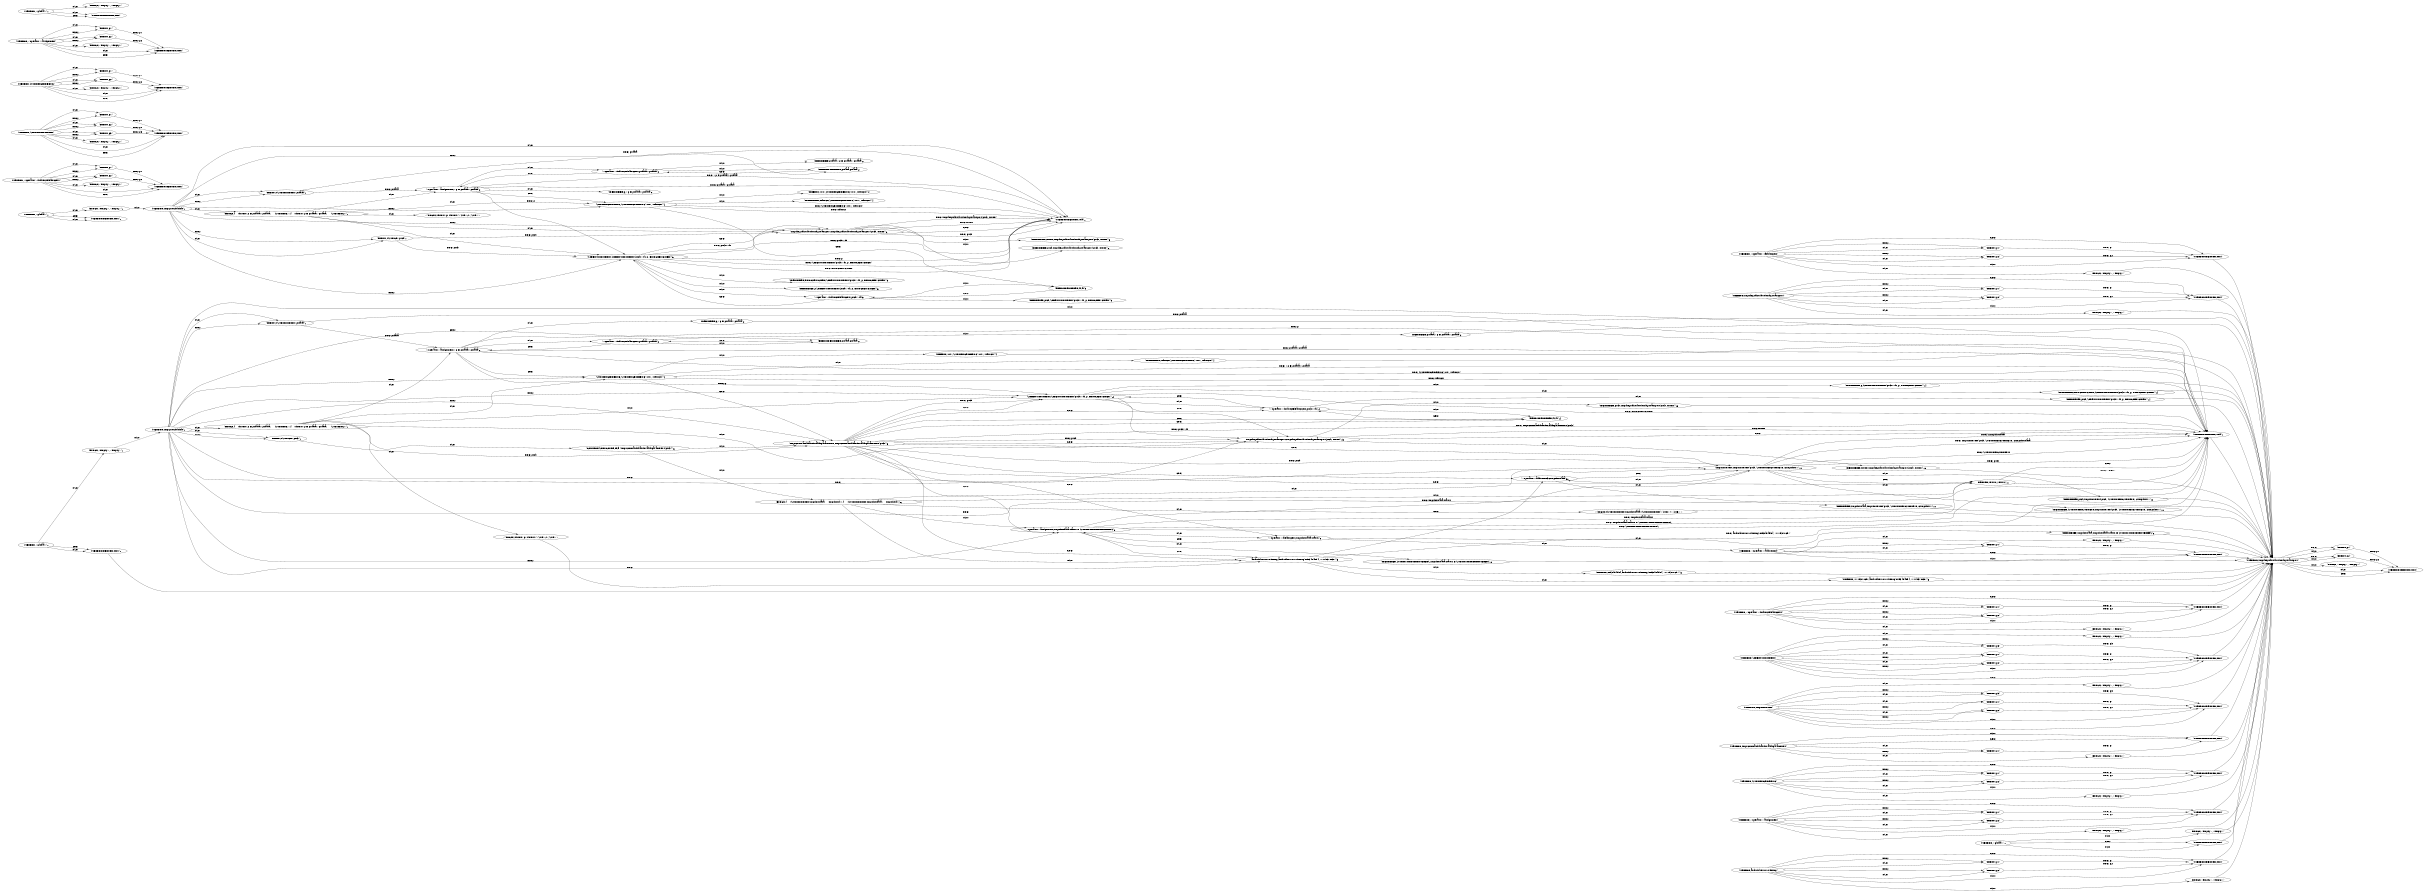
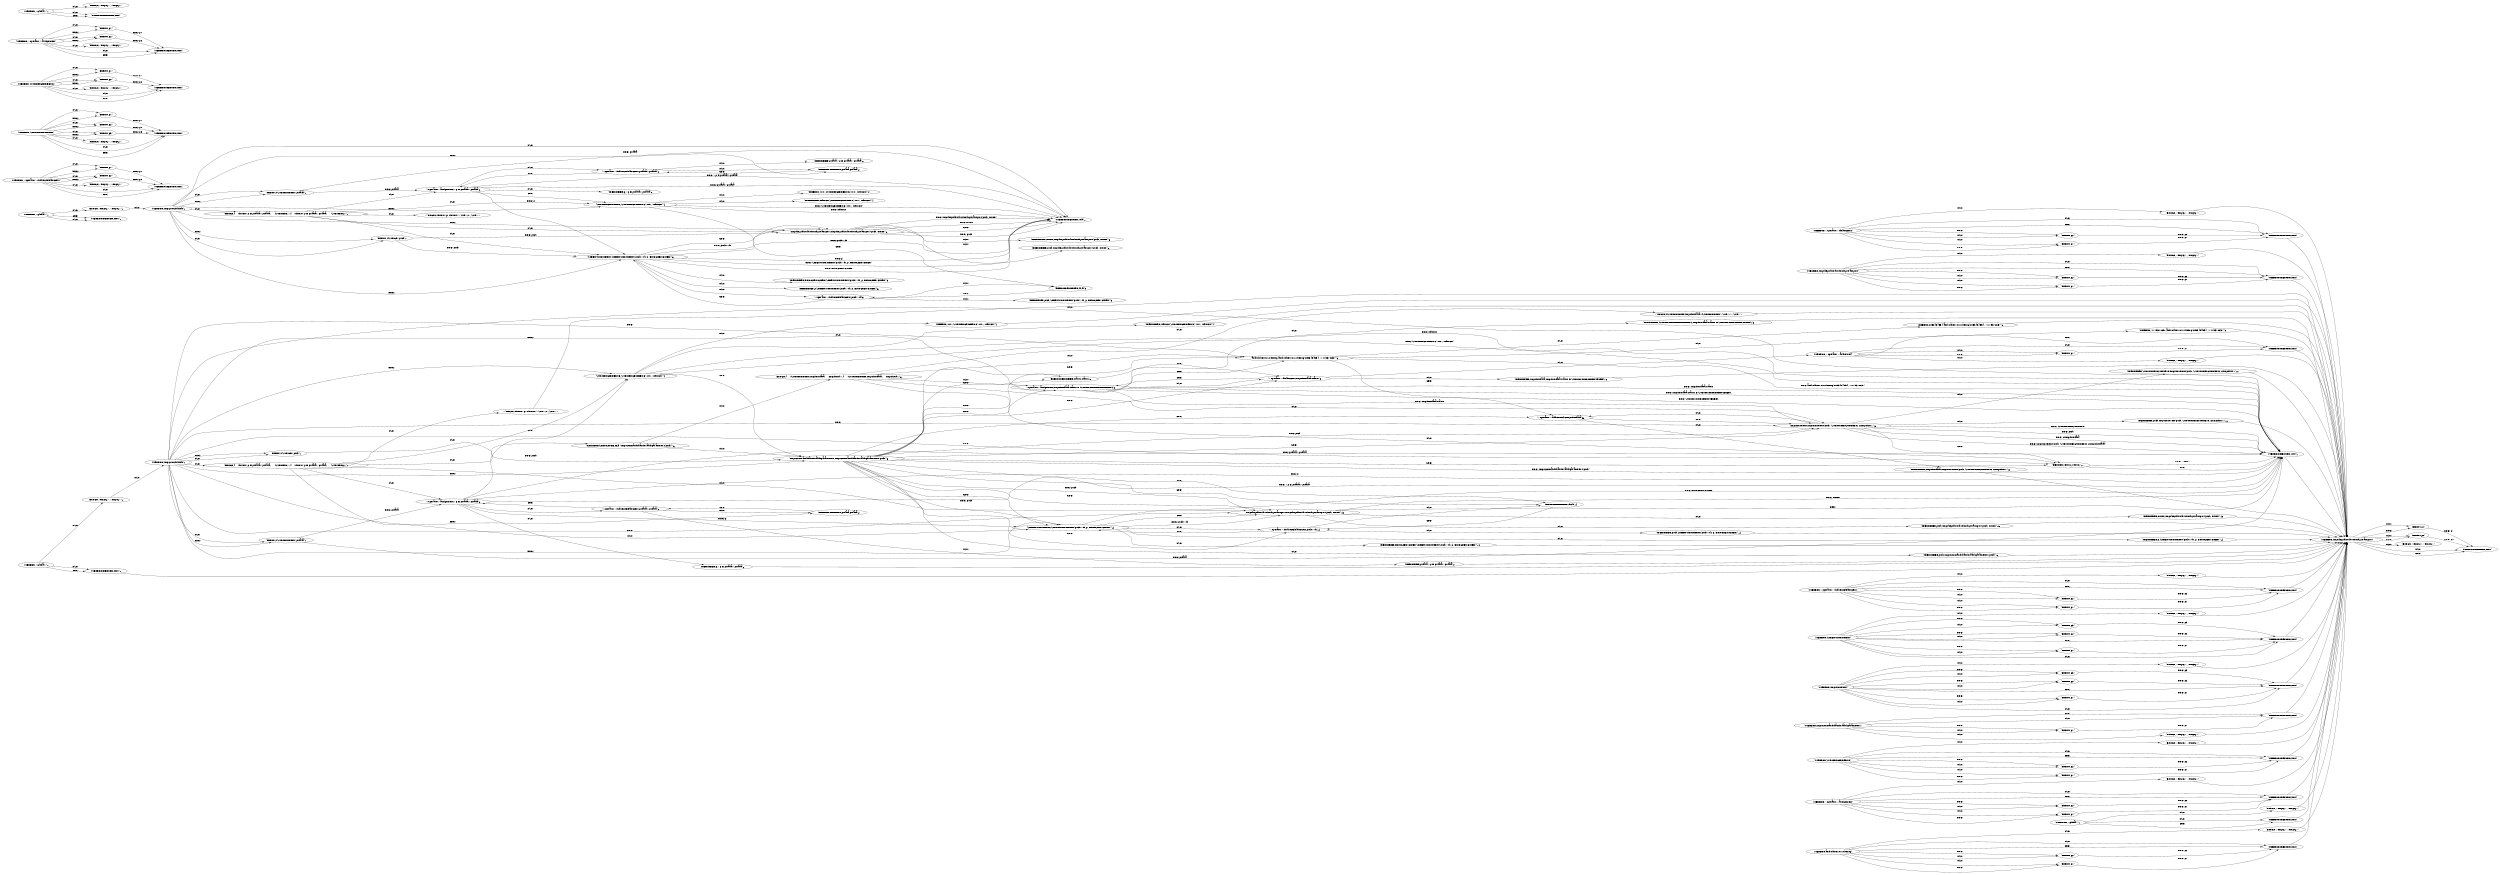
none -> (1070, 379)
none -> (1960, 555)
